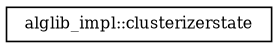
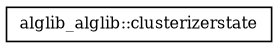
(139, 24) -> (139, 24)
